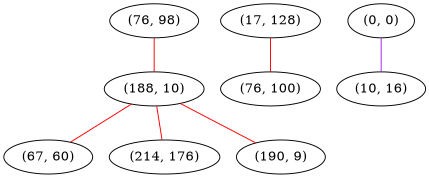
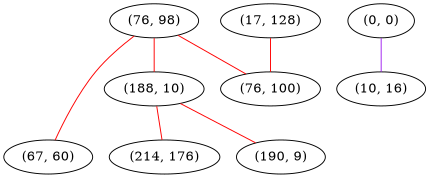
none -> (212, 55)
(101, 123) -> (87, 83)
